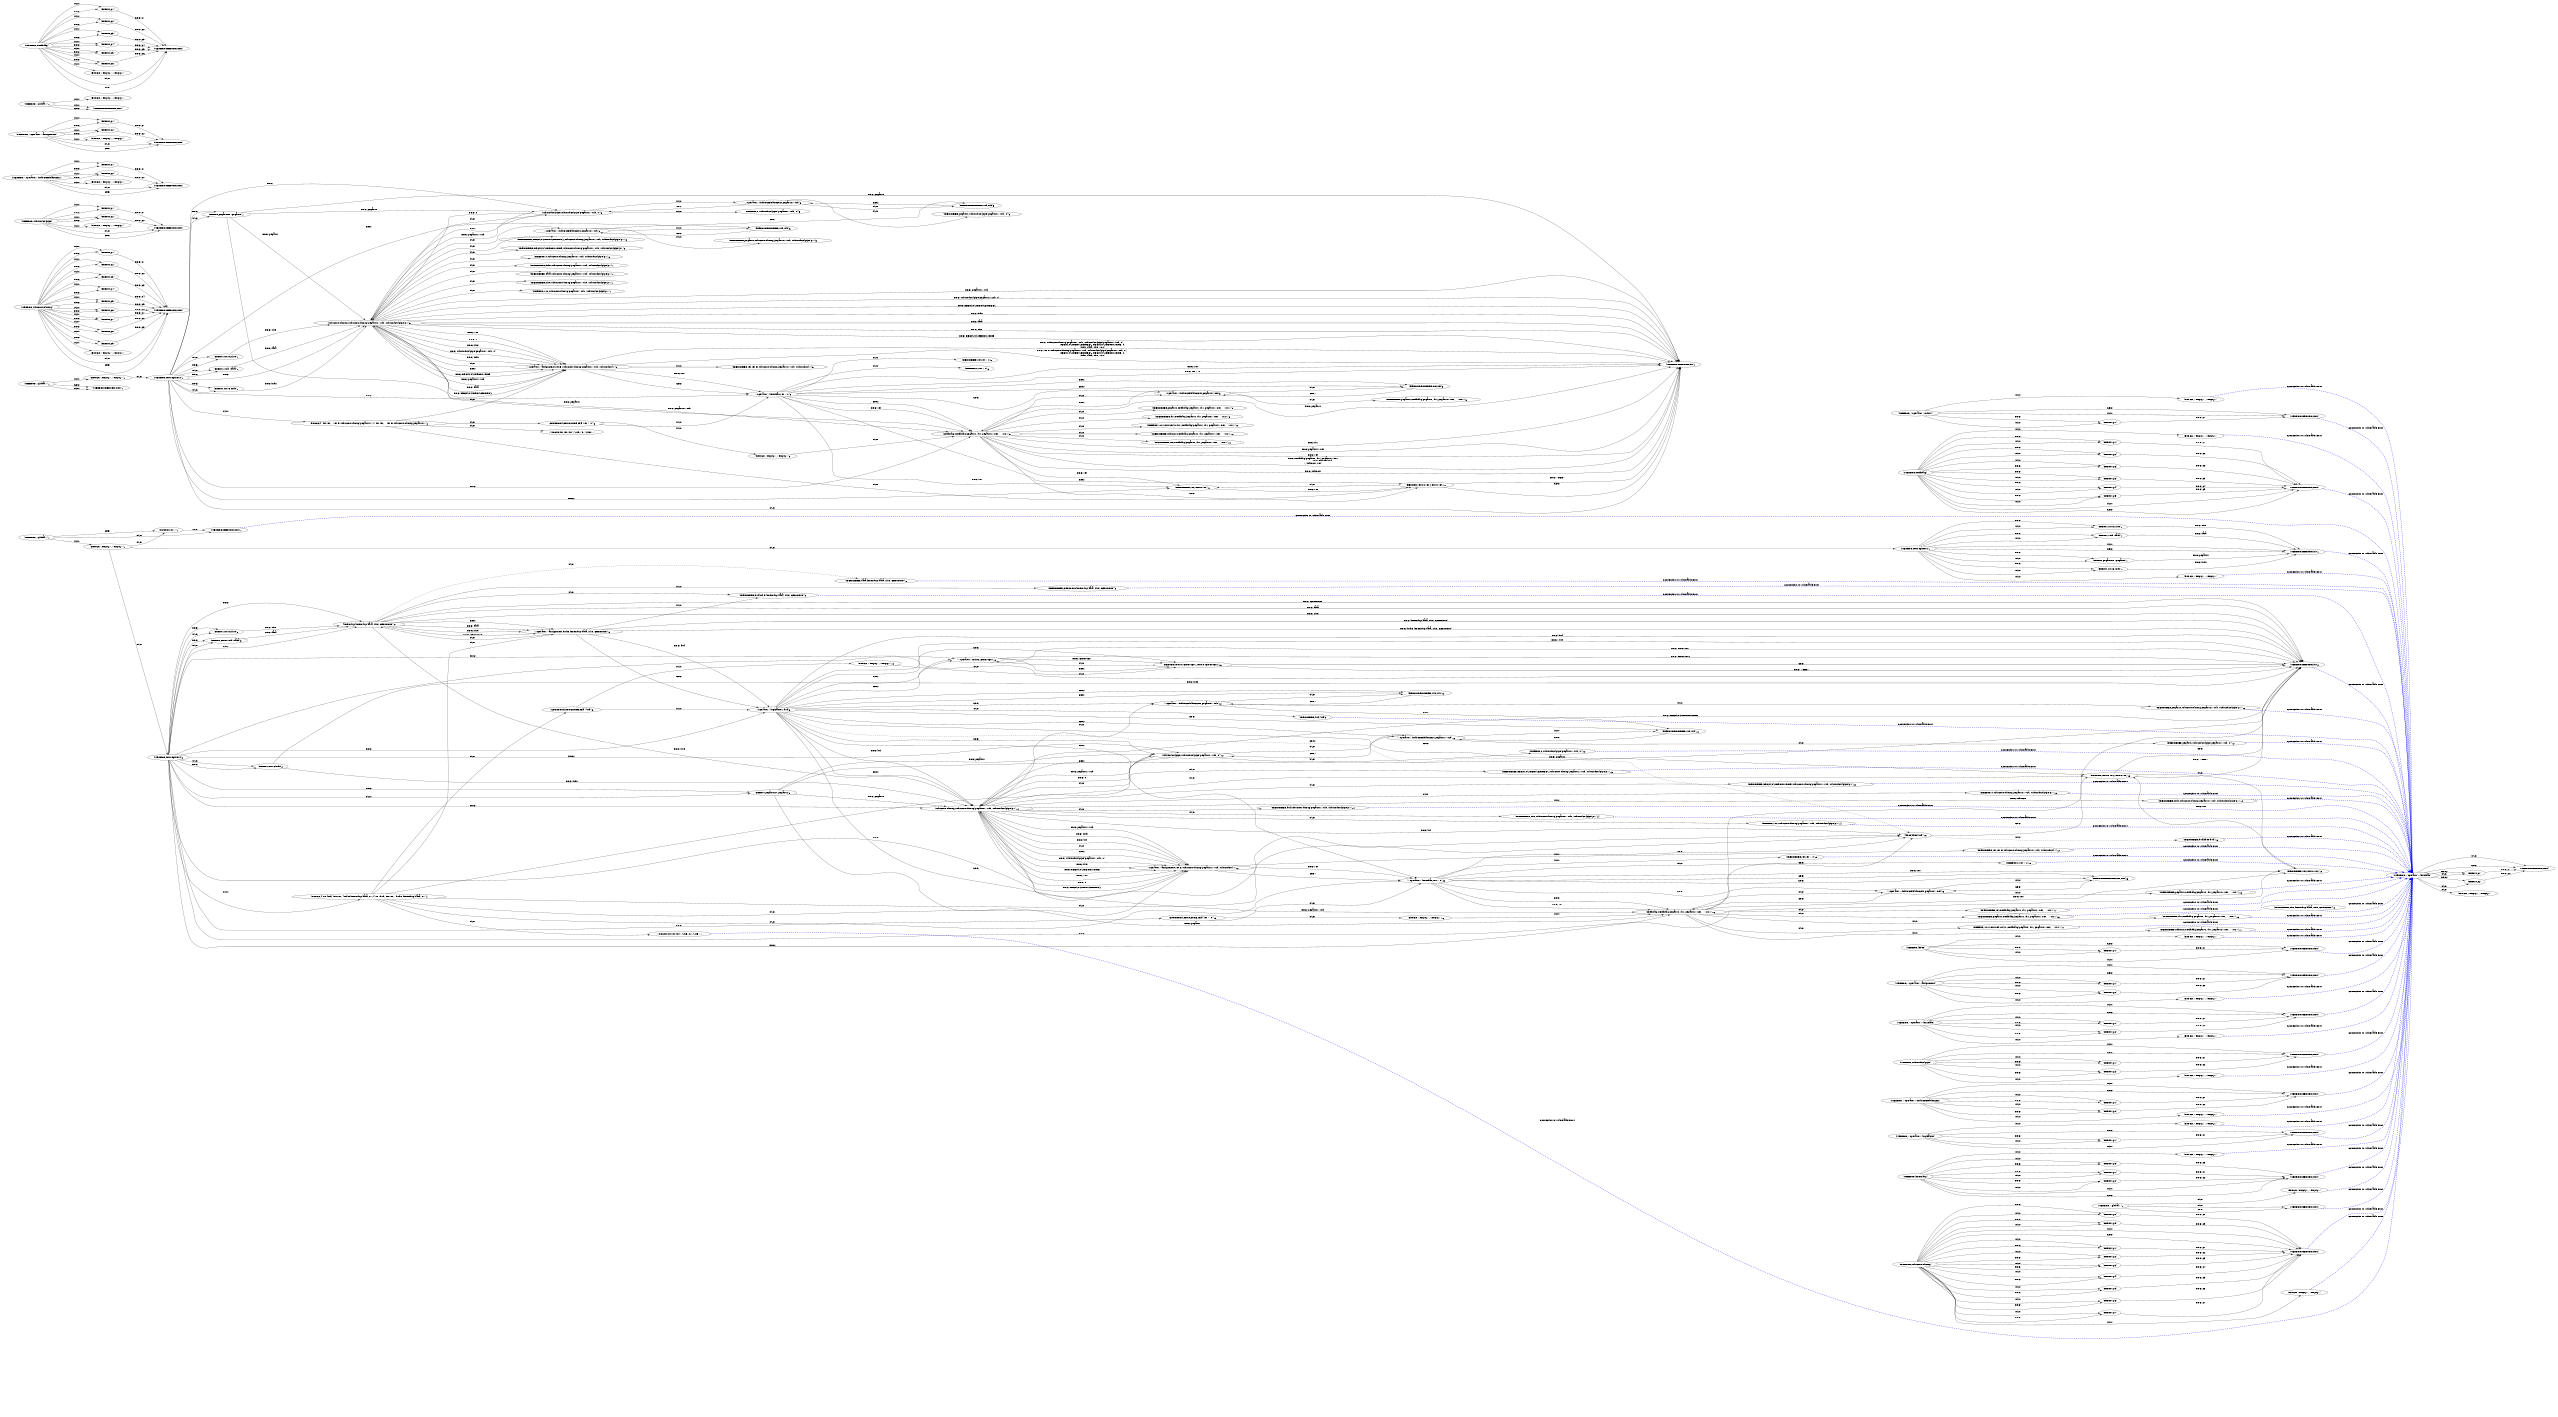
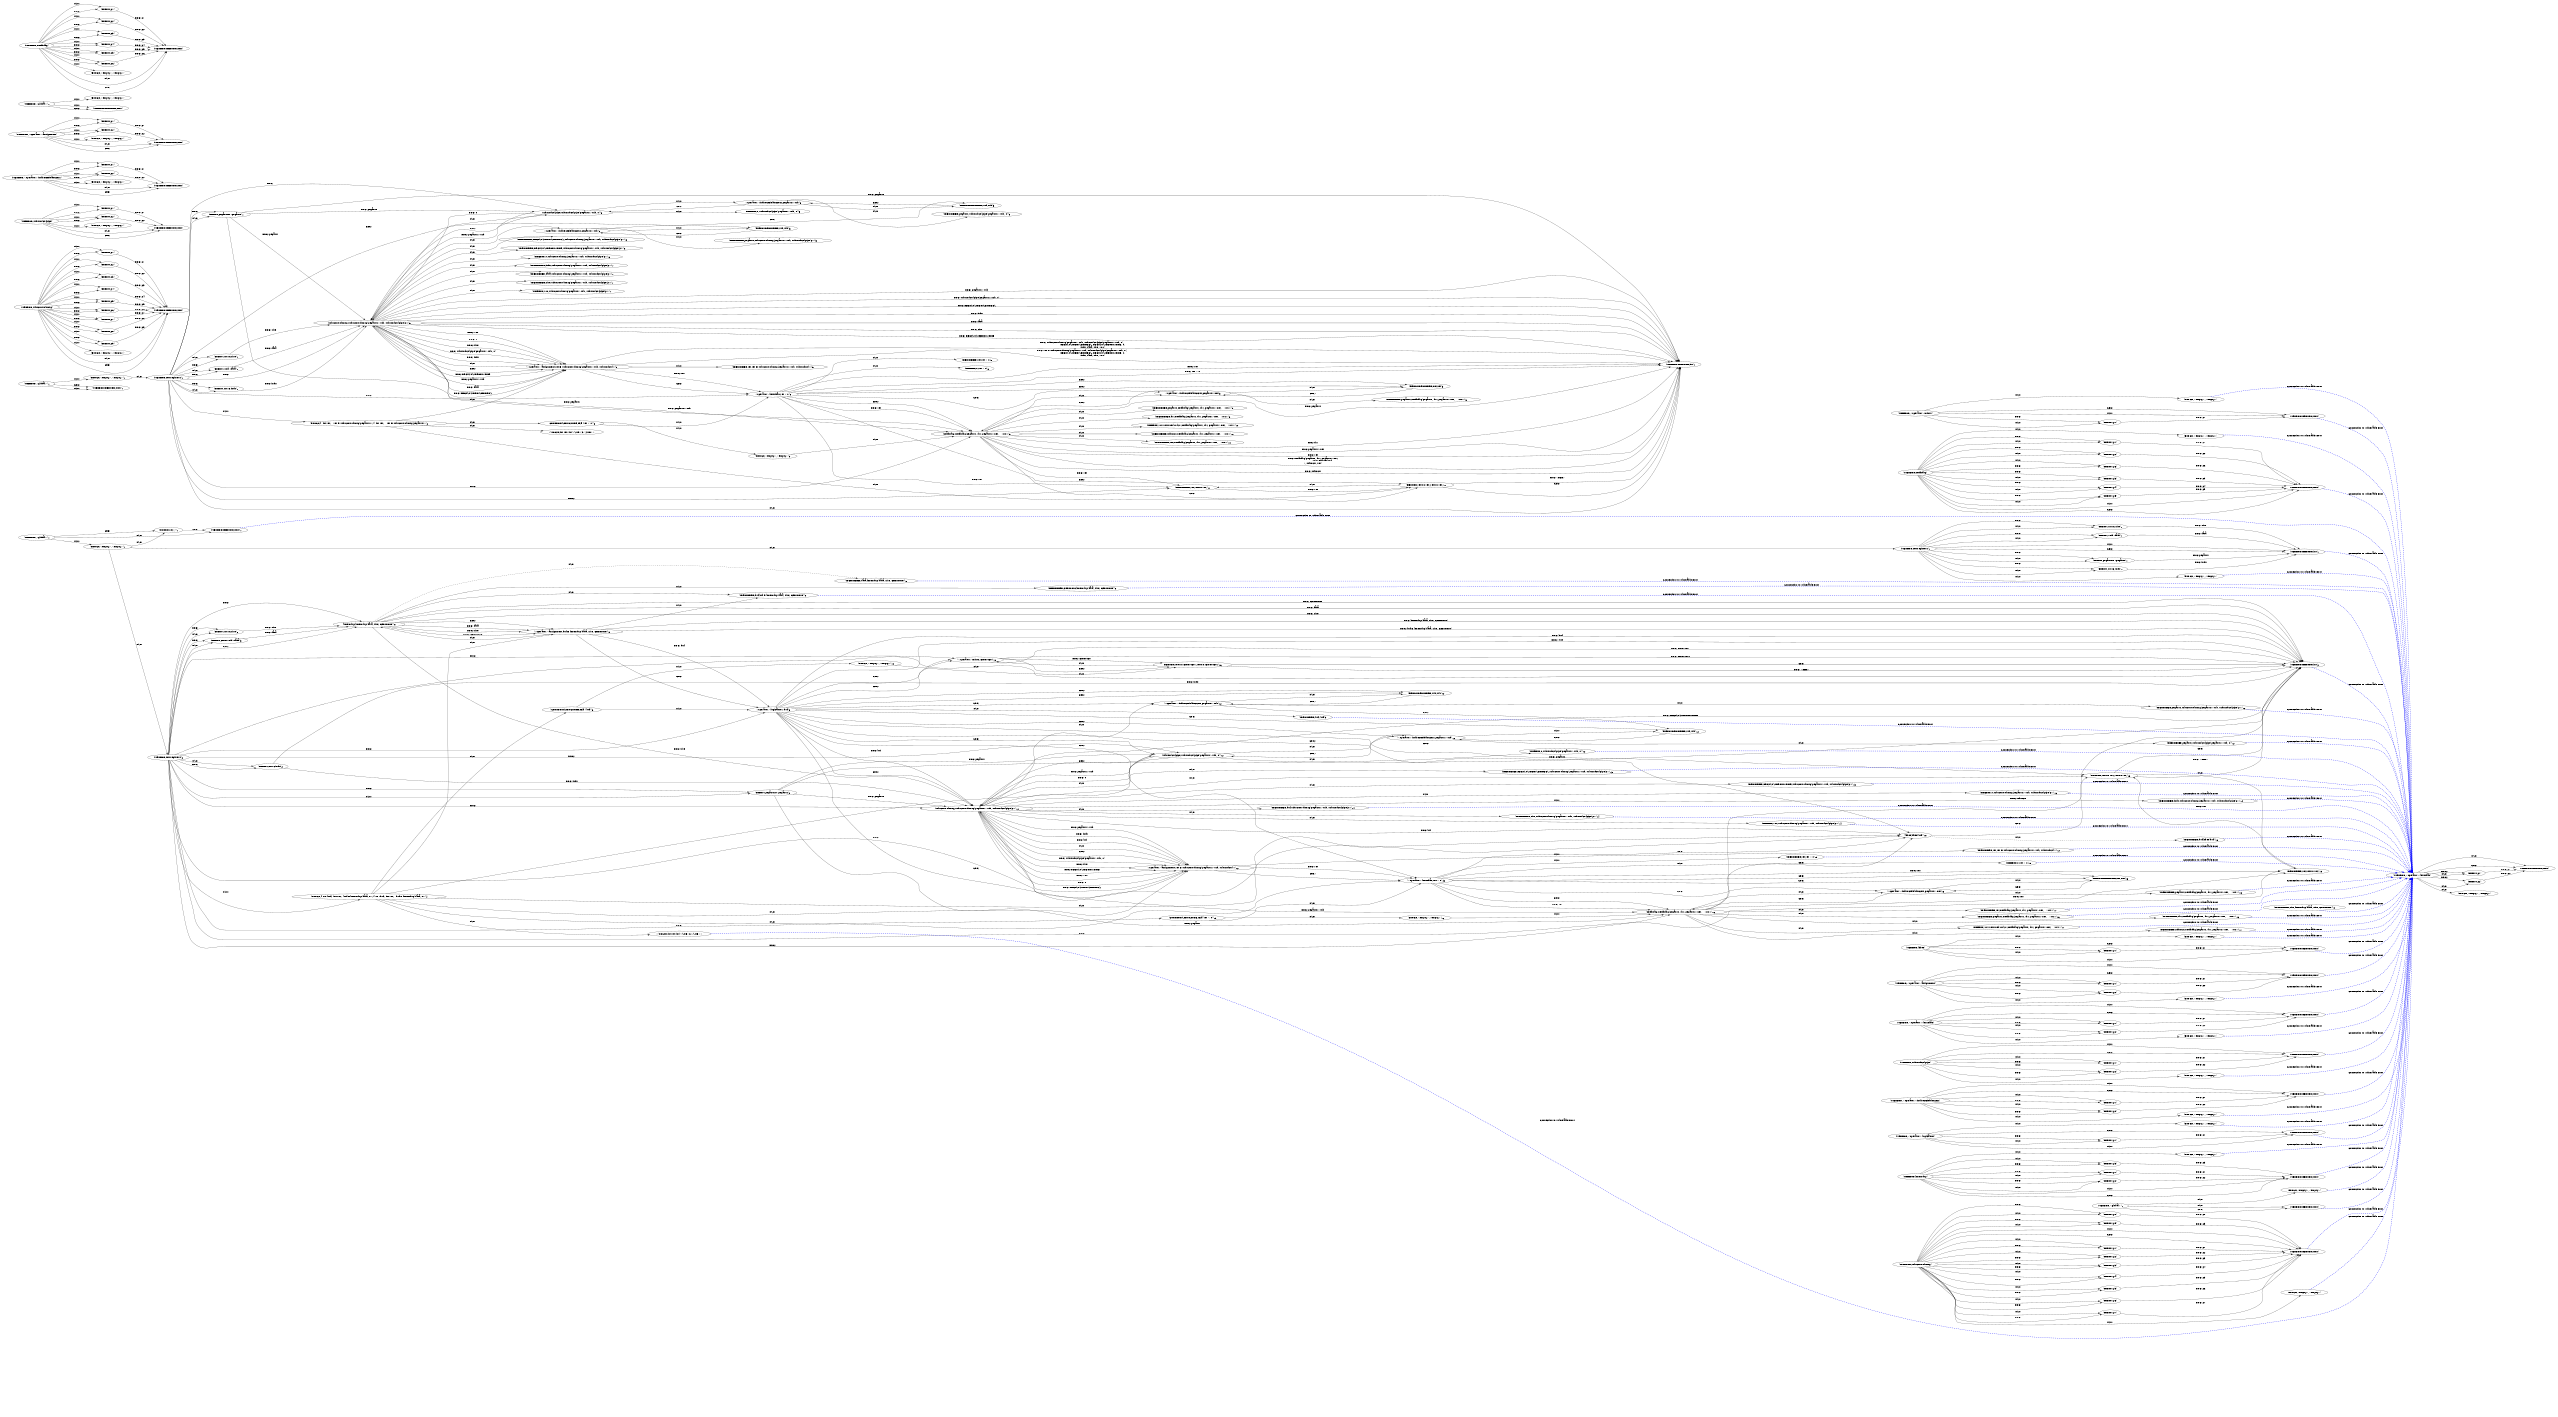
(964, 649) -> none
(1349, 745) -> (1349, 745)
